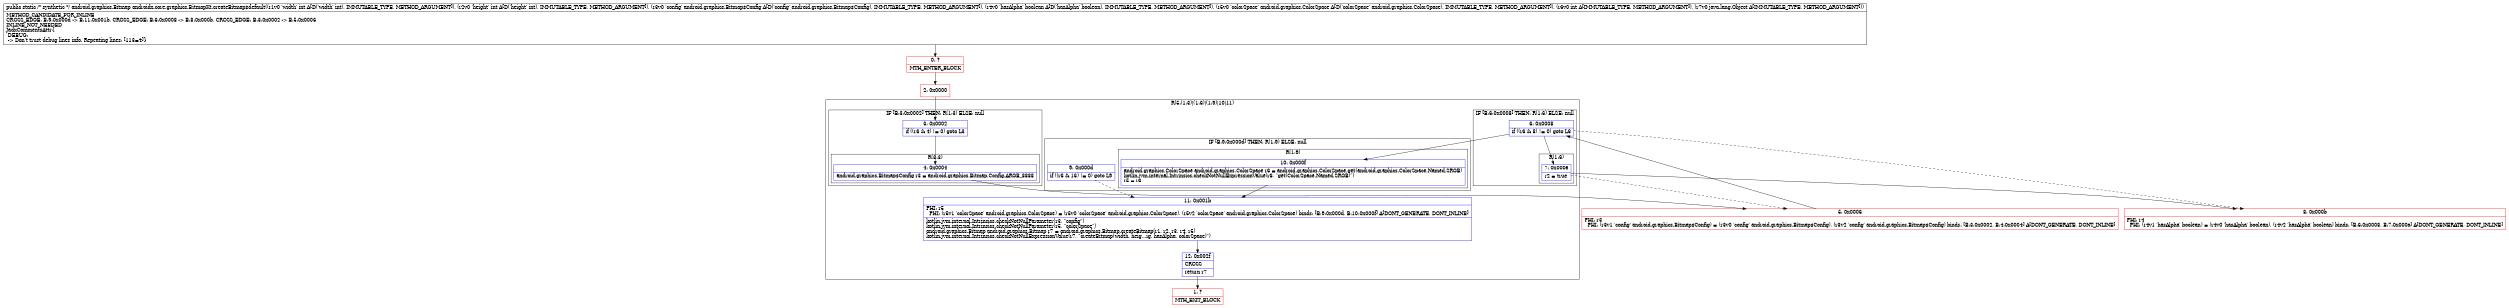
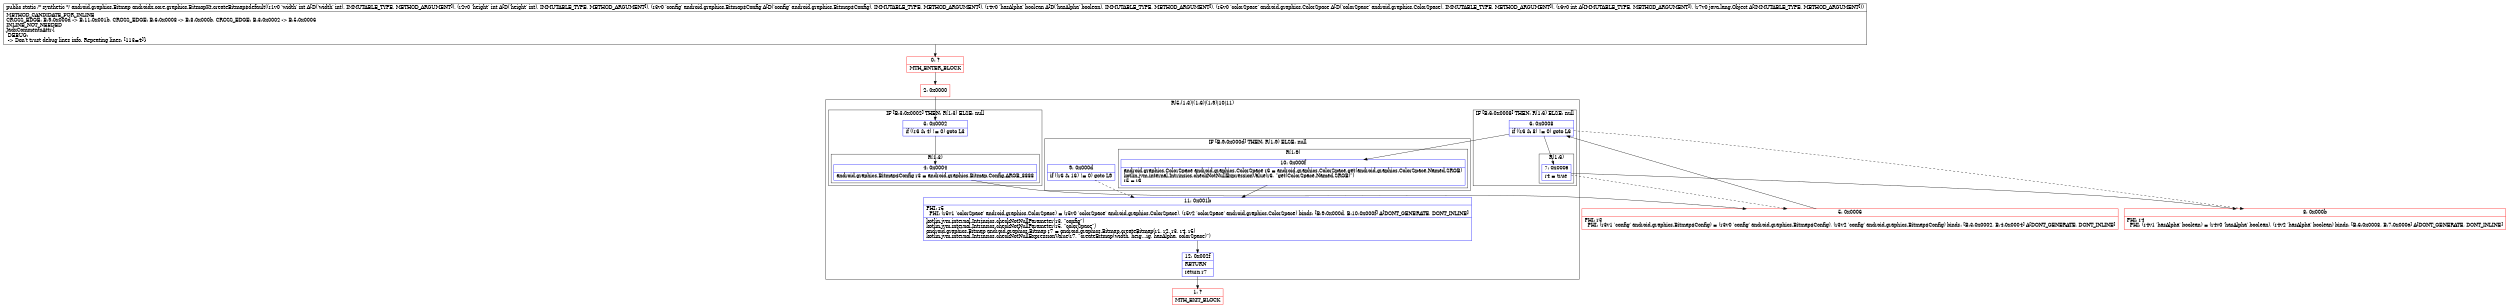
(935, 158) -> (935, 158)
(1556, 176) -> (1556, 176)
(1193, 264) -> (1196, 264)
